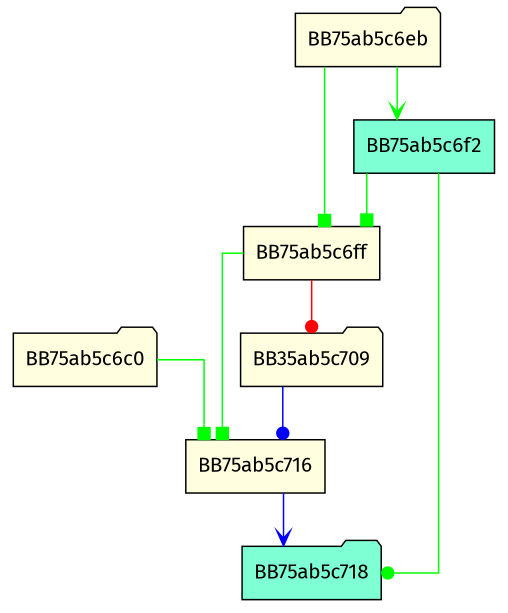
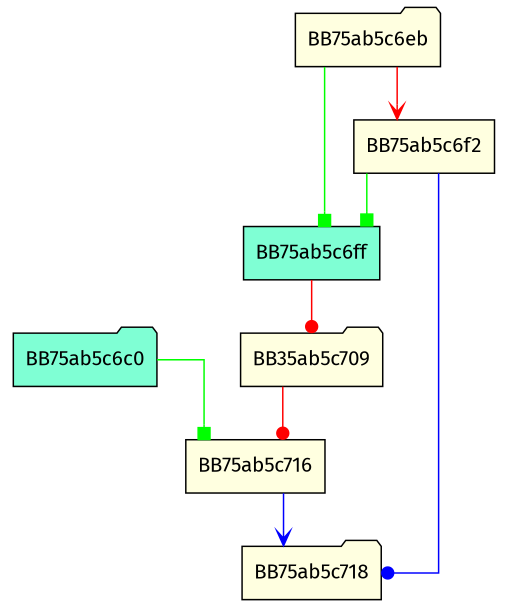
(397, 86) -> (397, 86)
(424, 147) -> (424, 147)
(312, 253) -> (312, 253)
(222, 328) -> none
(85, 360) -> (85, 360)
(439, 396) -> (439, 396)
(283, 407) -> (283, 407)
(312, 573) -> (312, 573)
